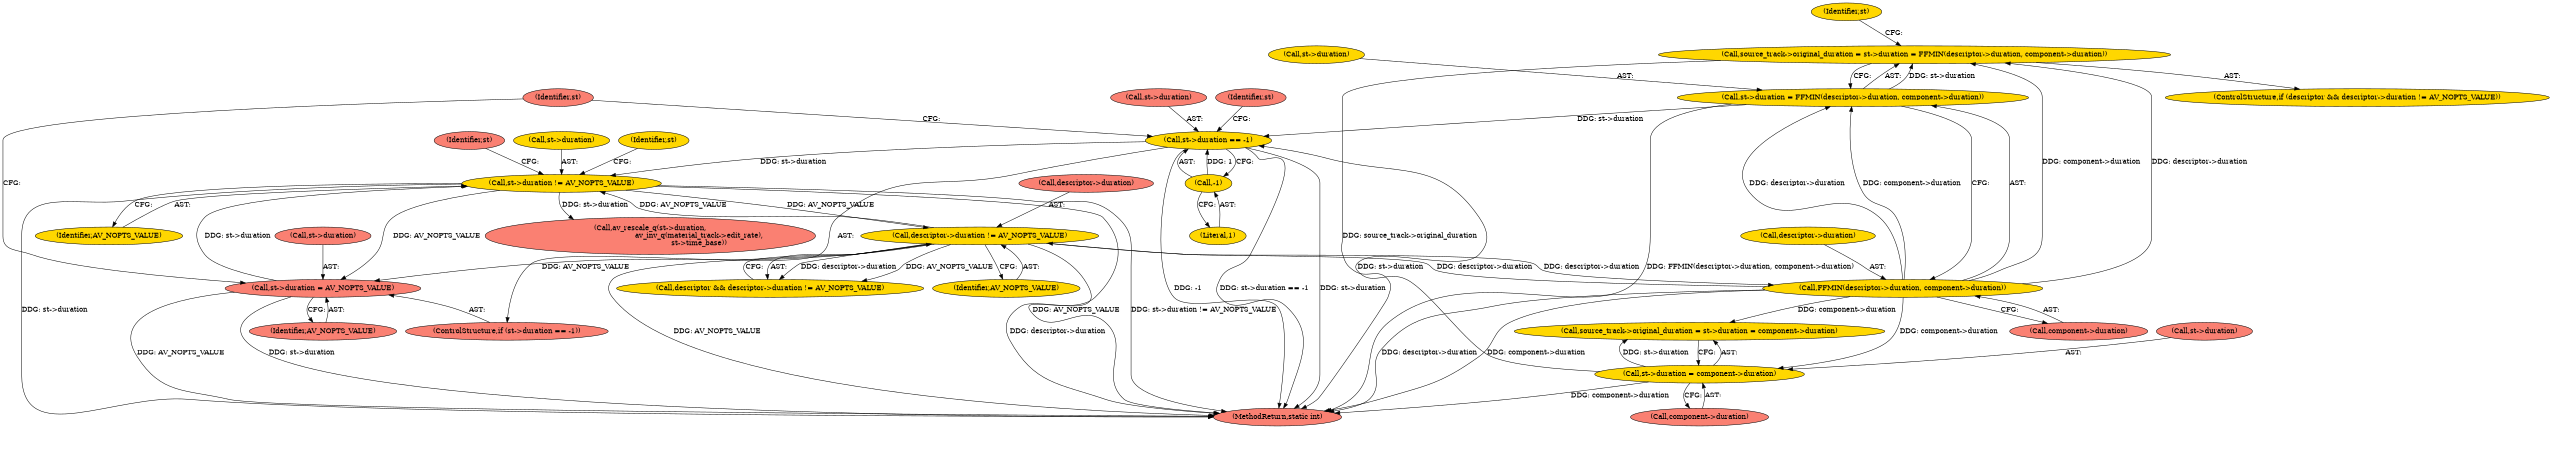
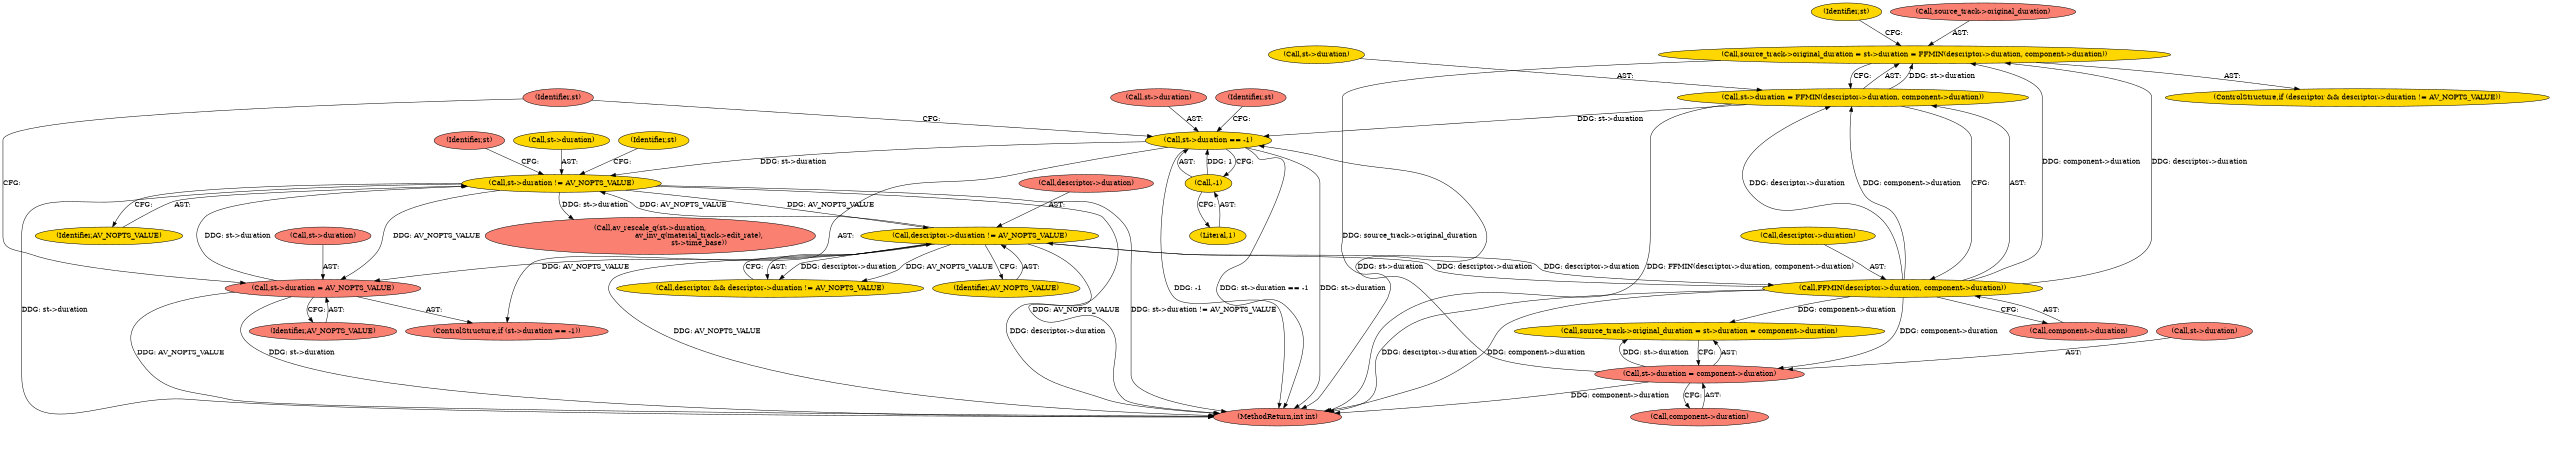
none -> (1983, 12)
(443, 305) -> (412, 309)
(1700, 374) -> (1700, 374)
(1278, 417) -> (1278, 417)
